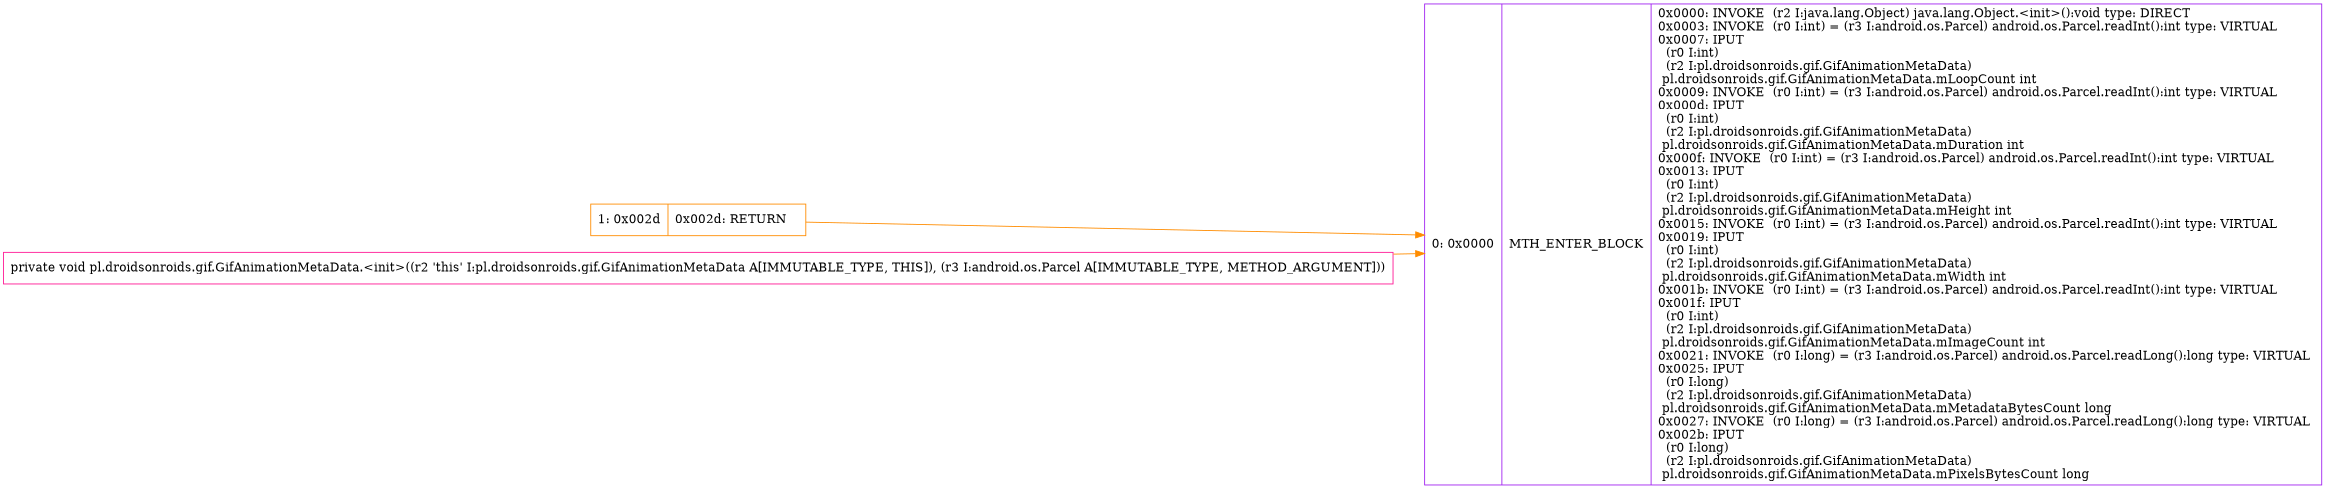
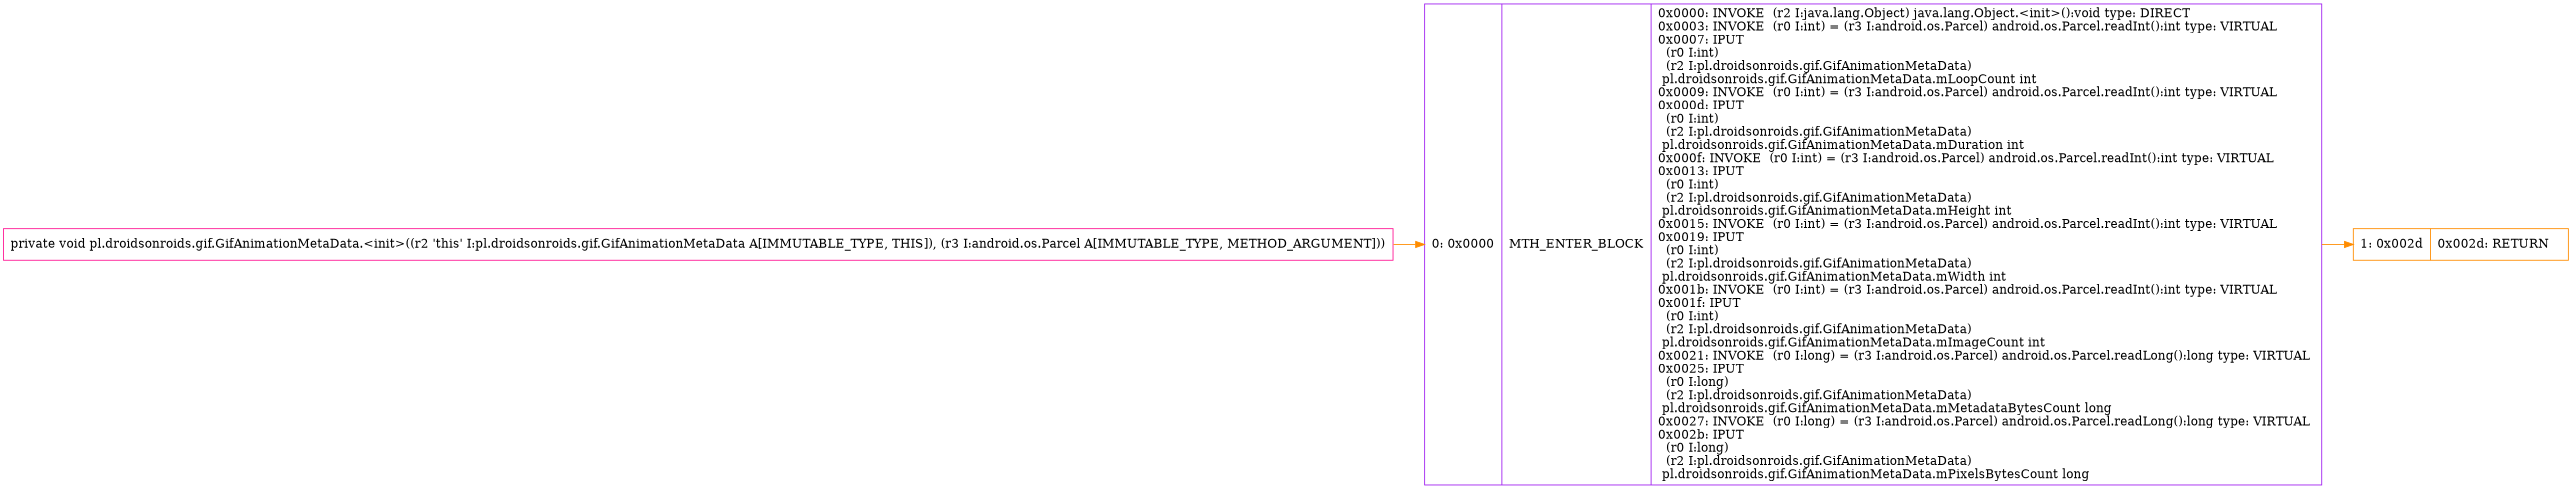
(1111, 229) -> (2333, 244)
